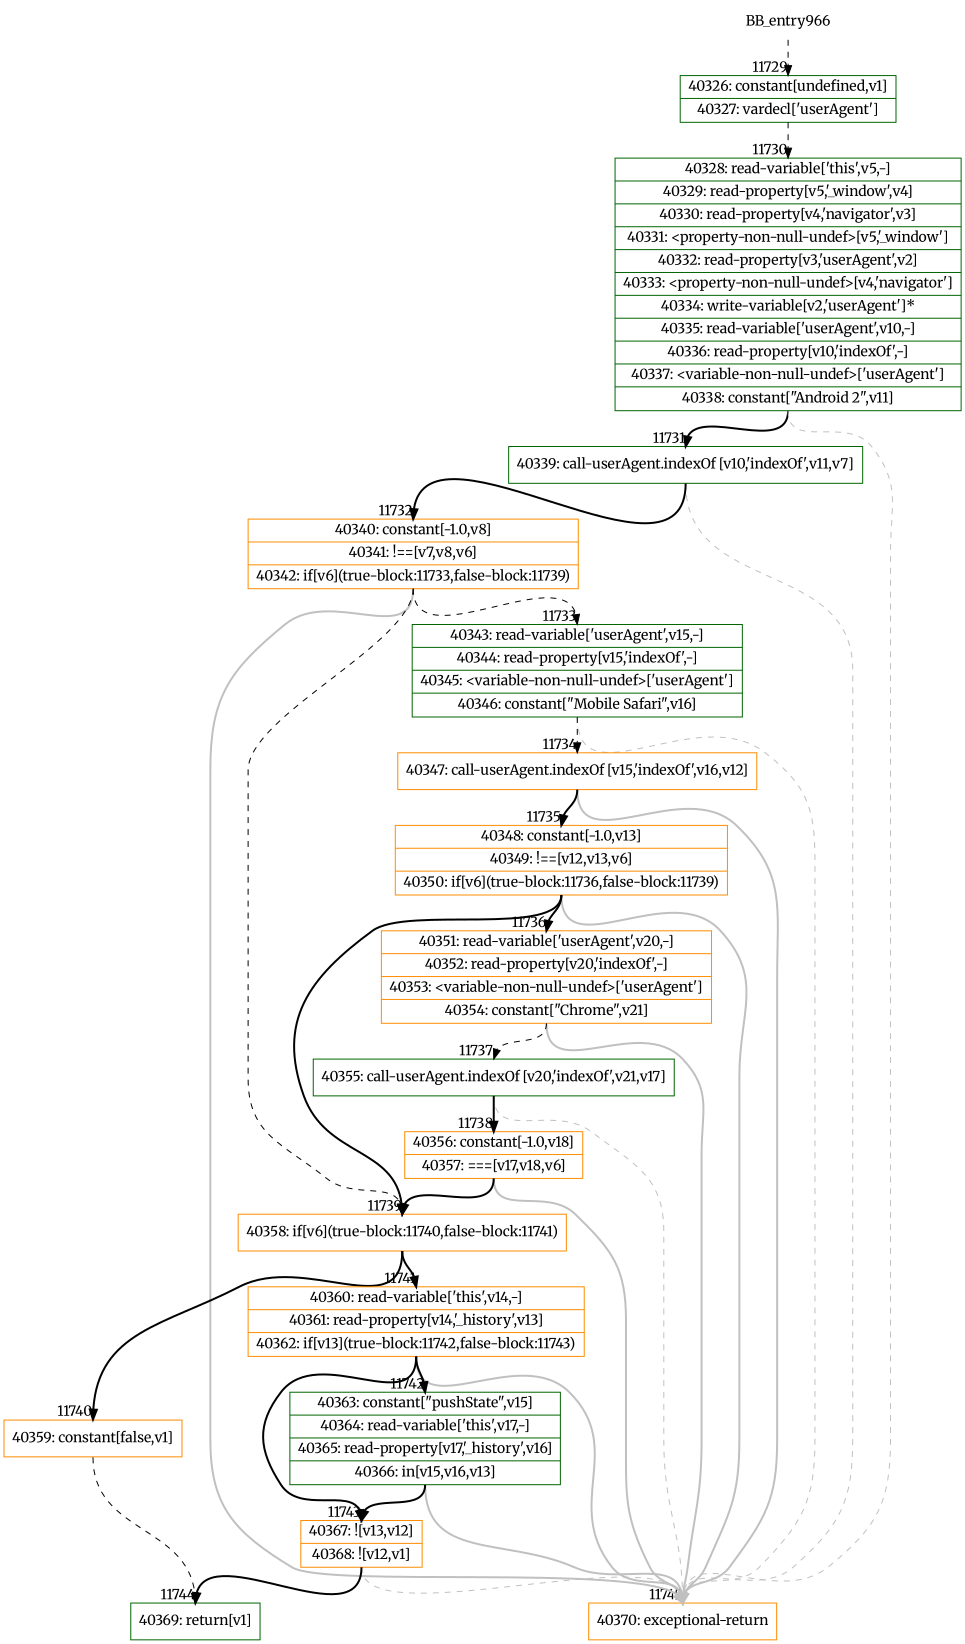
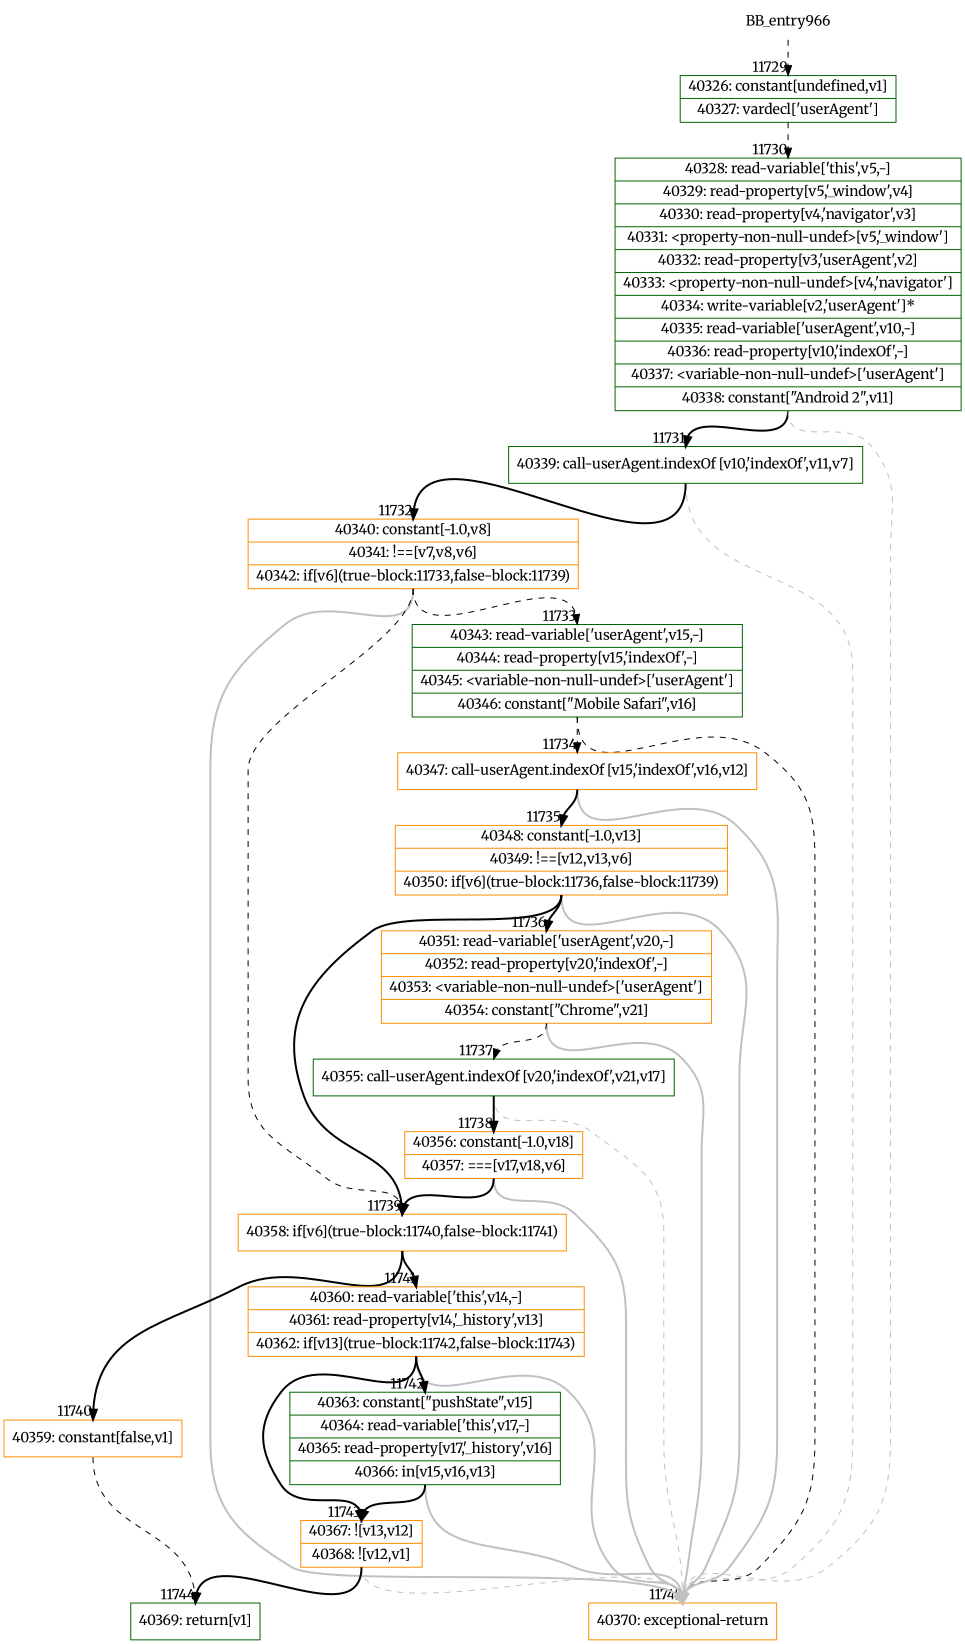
(815, 1094) -> (815, 1094)
